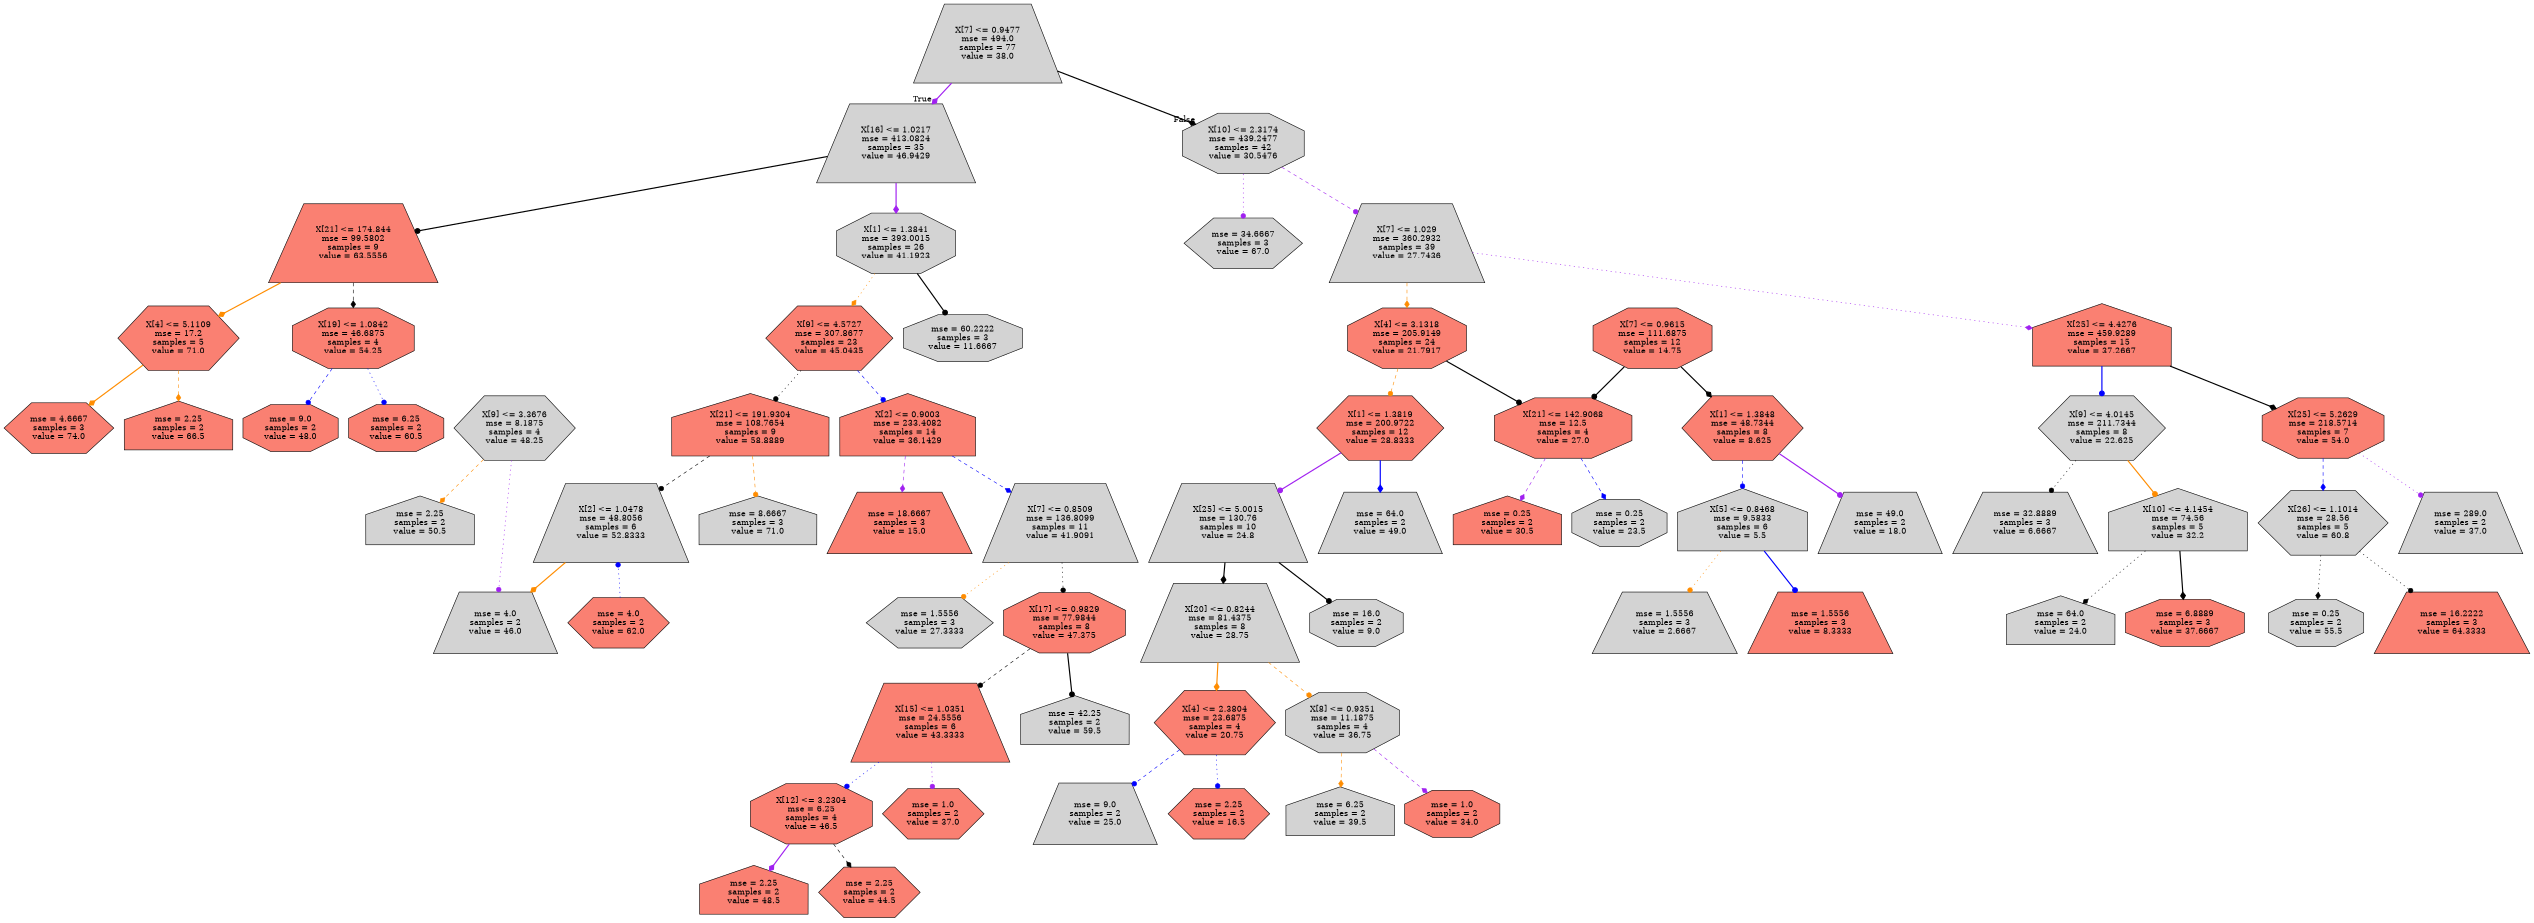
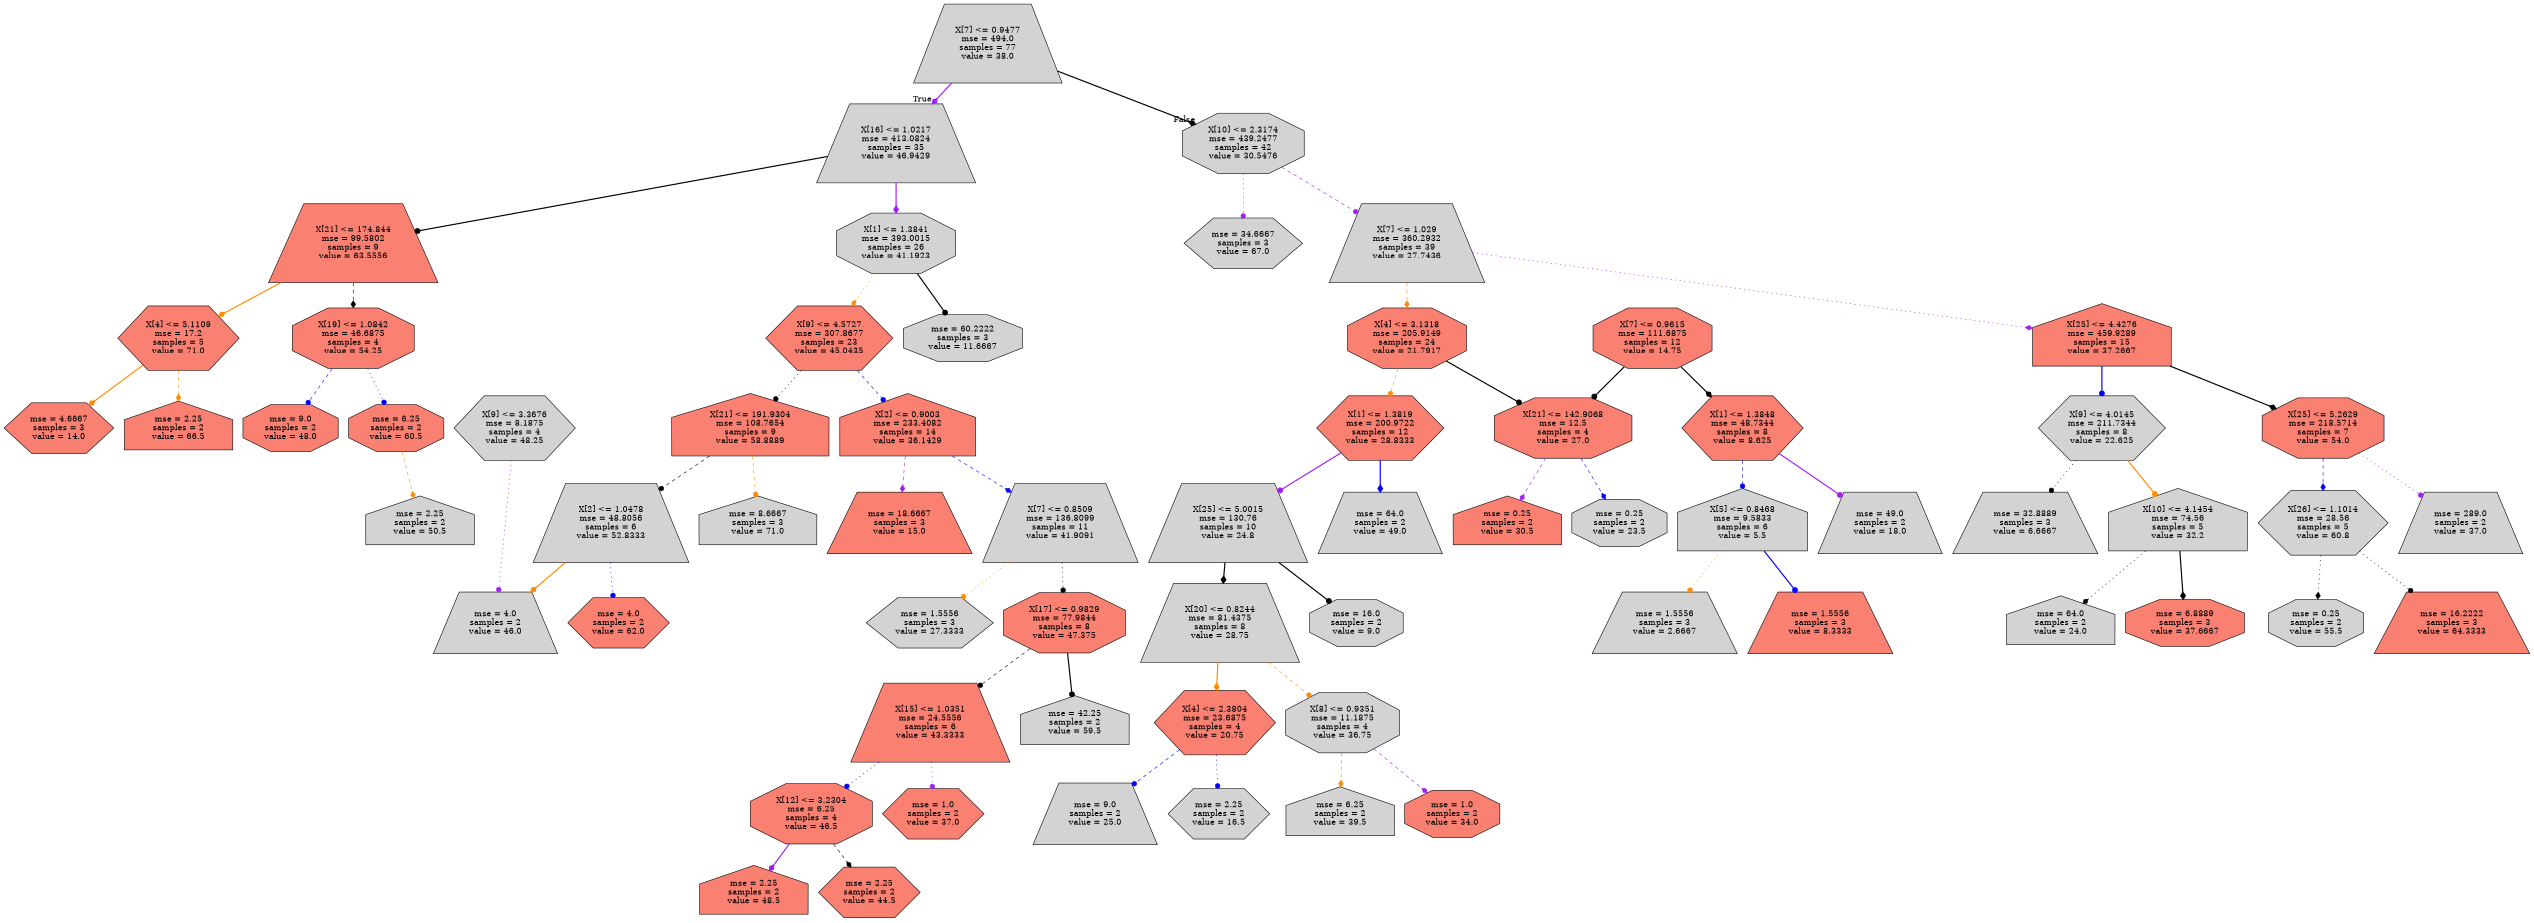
(59, 428) -> (59, 428)
(464, 479) -> (407, 472)
(619, 582) -> (611, 578)
(1219, 814) -> (1219, 814)
